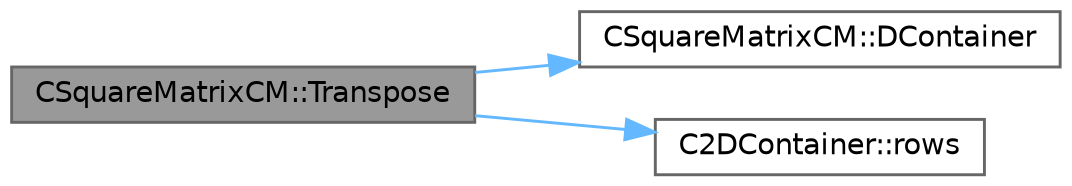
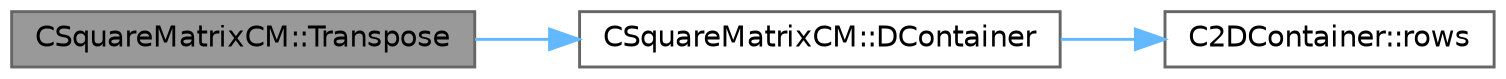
(550, 123) -> (1098, 39)
